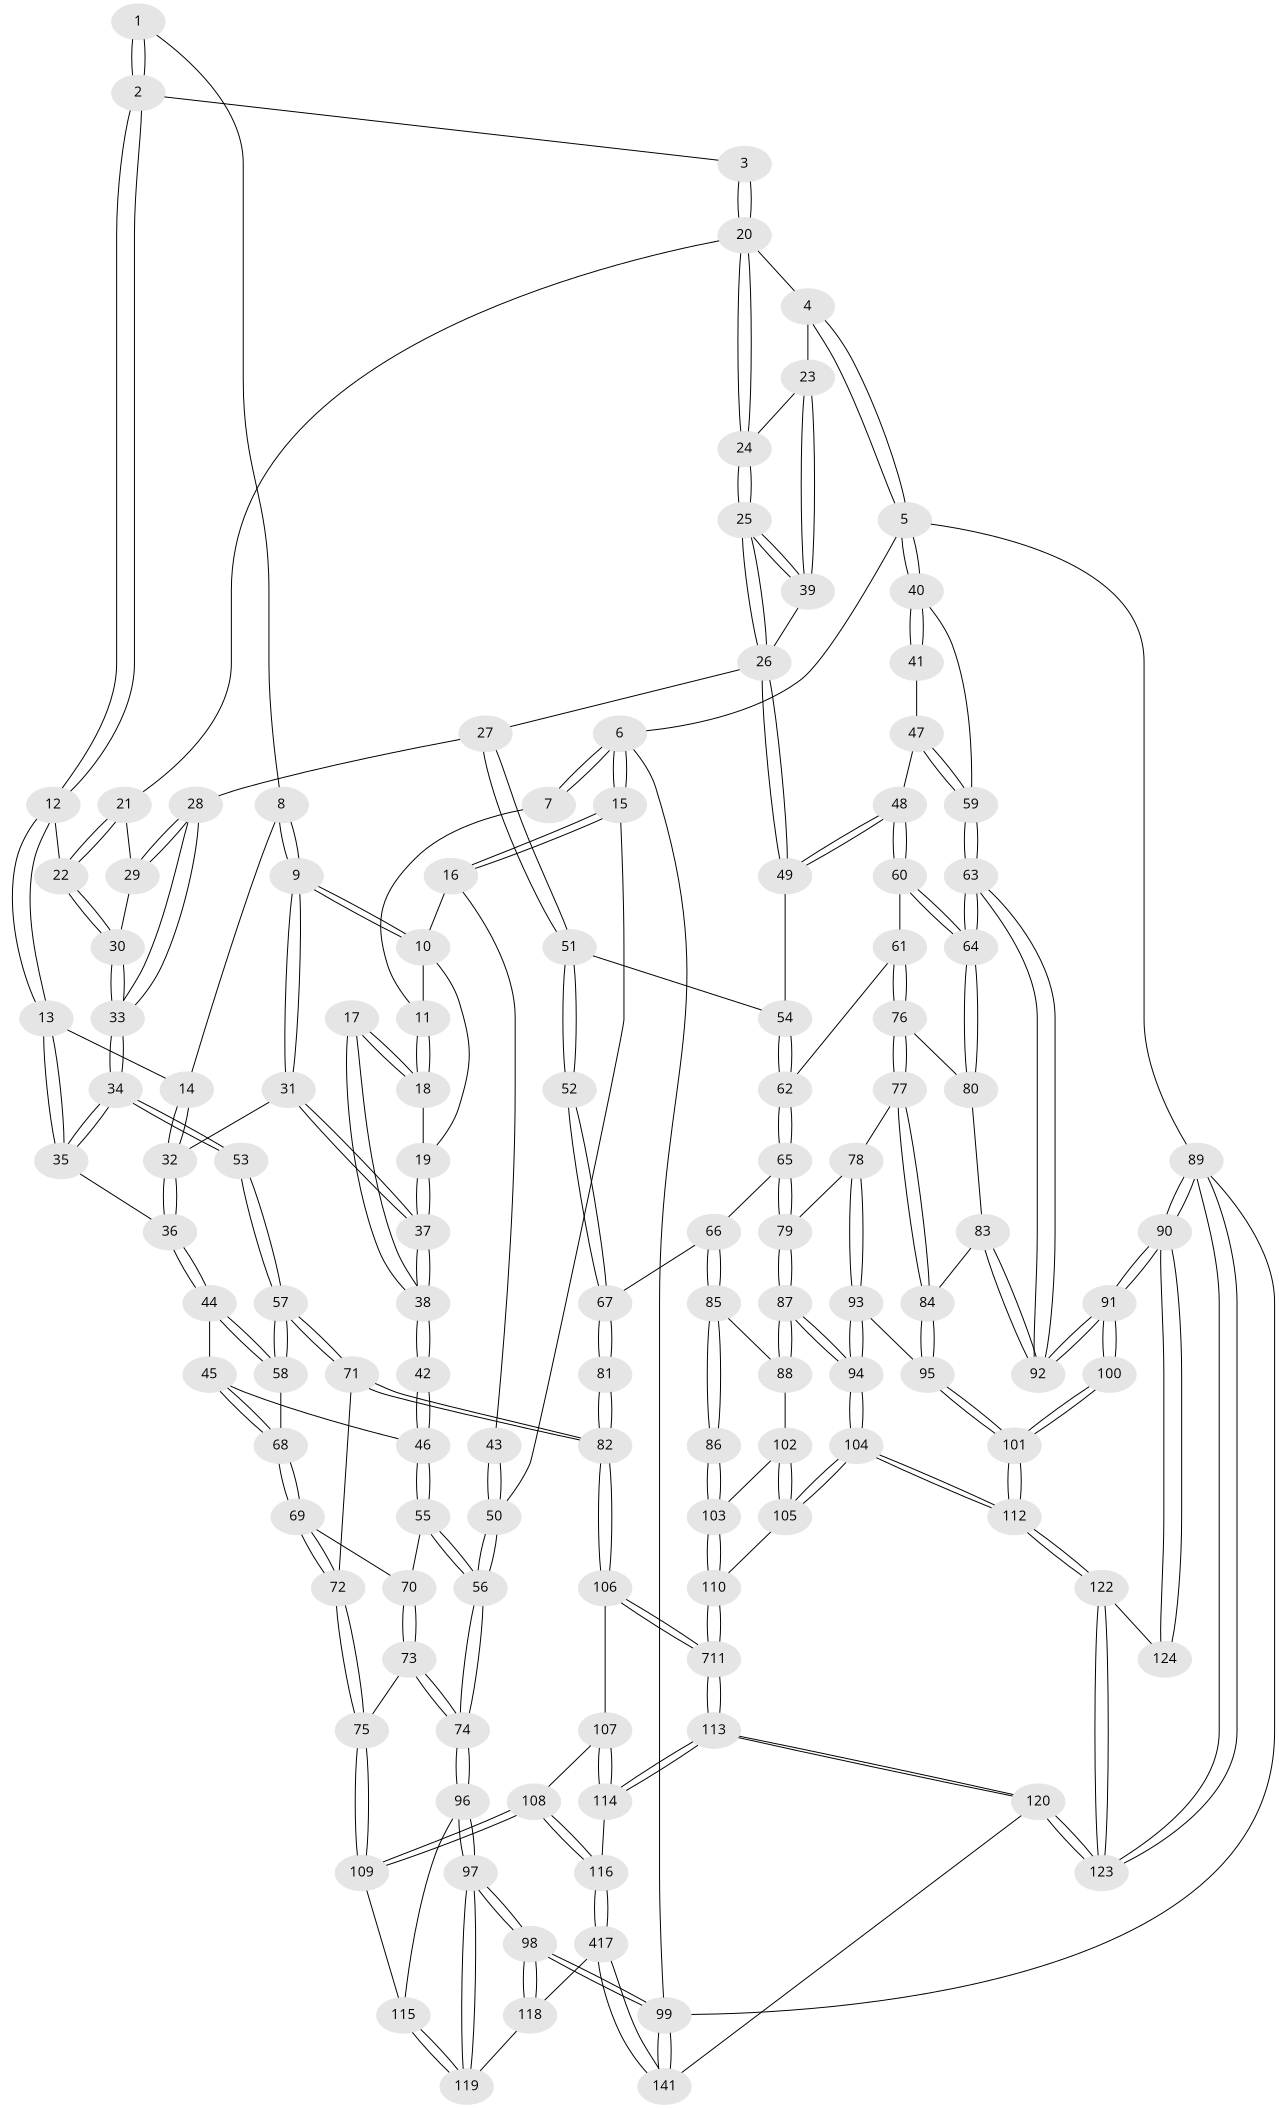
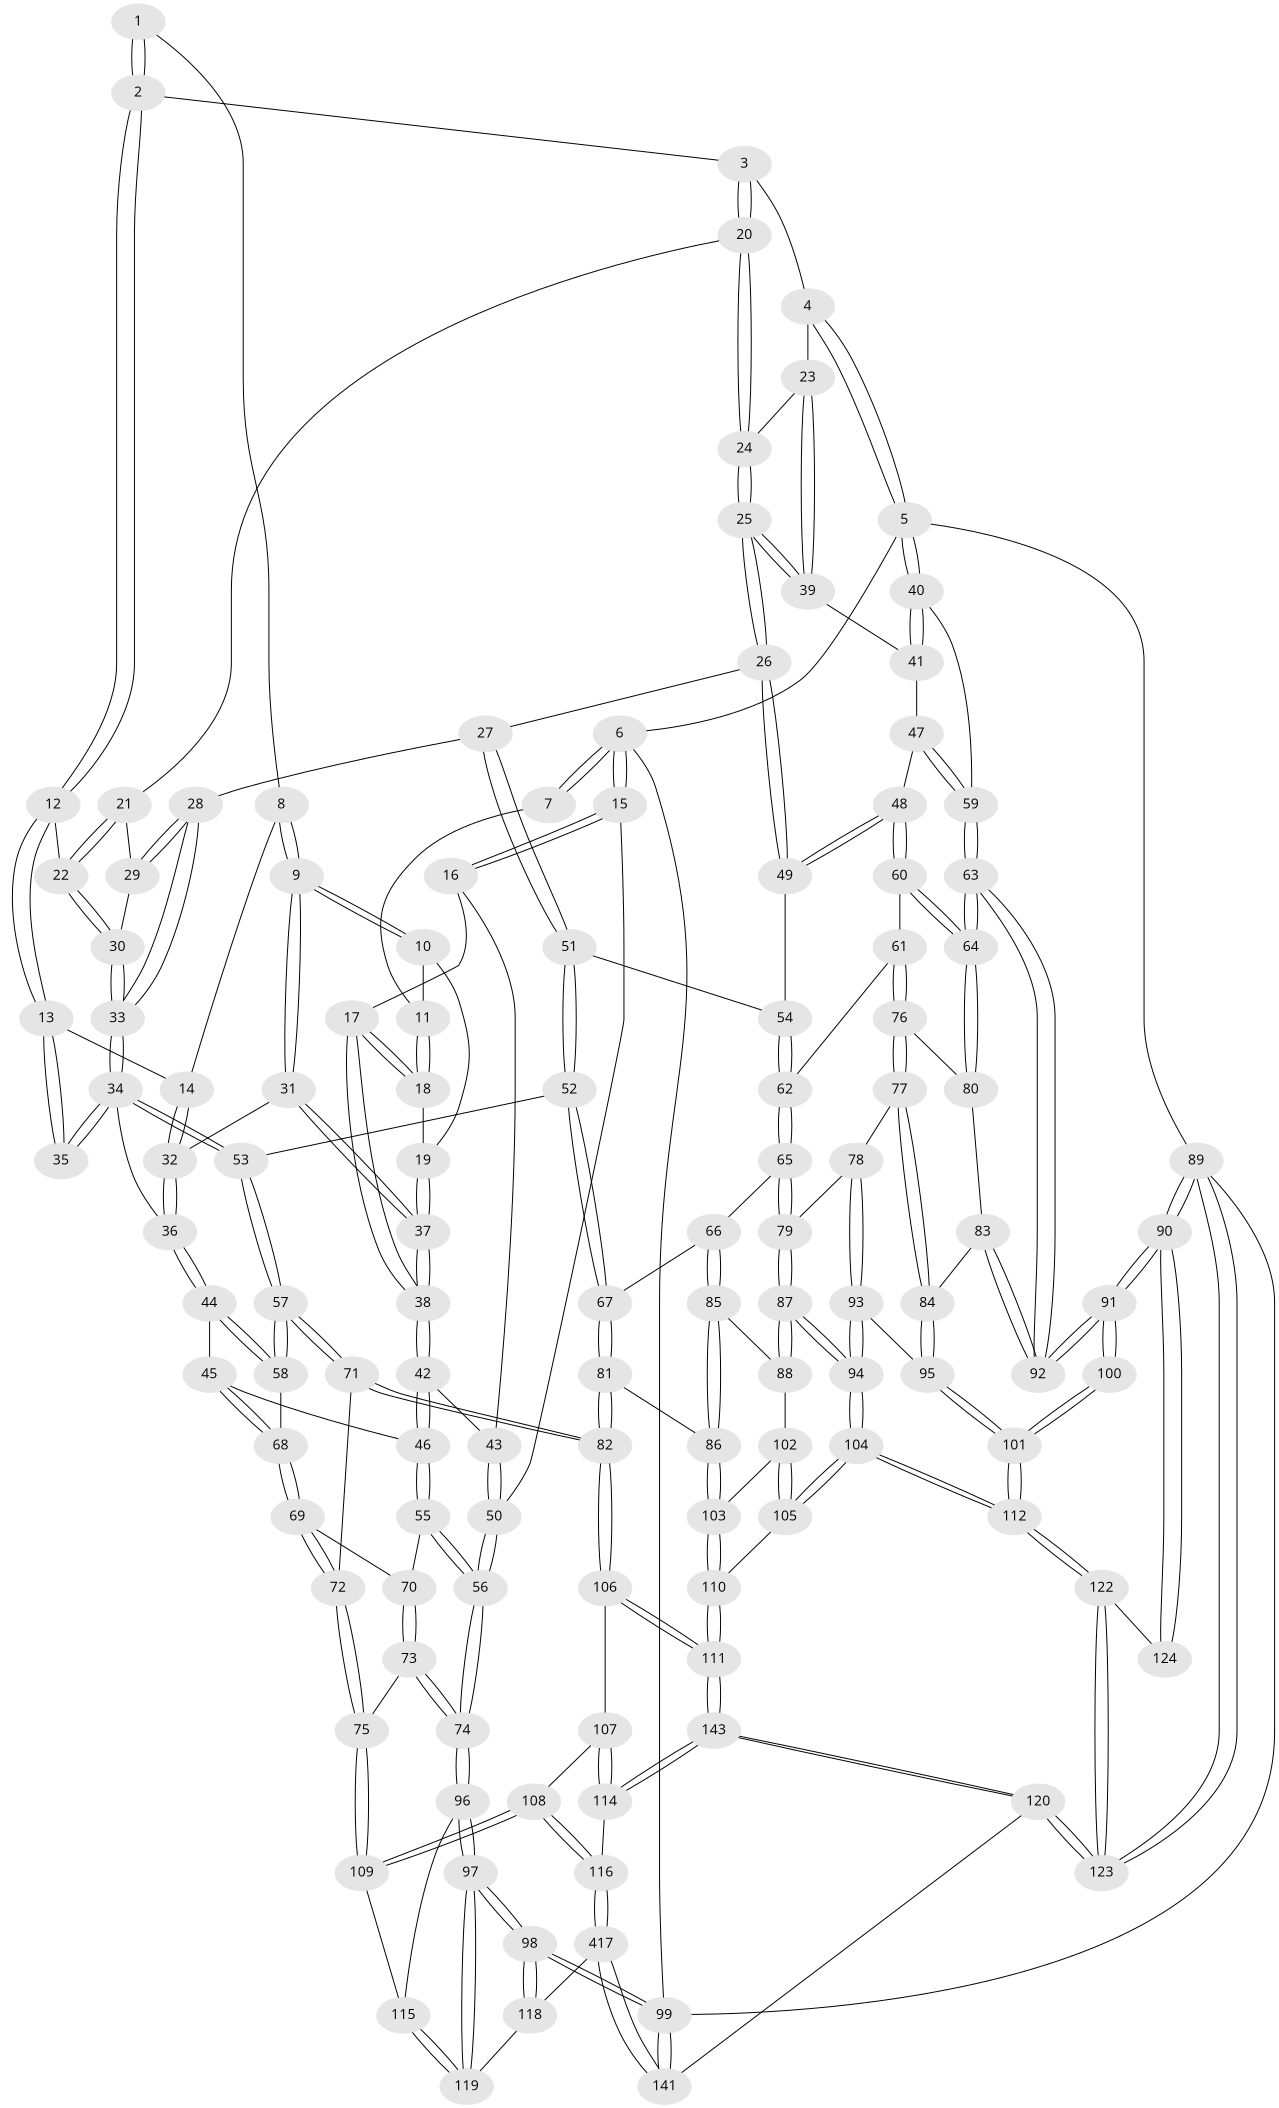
(776, 271) -> (786, 232)
(786, 627) -> (862, 627)
(437, 912) -> (453, 968)
none -> (405, 1125)
(116, 1197) -> (129, 1165)
none -> (448, 1400)
none -> (653, 1406)
(714, 1659) -> (714, 1659)
(714, 1731) -> (714, 1731)
